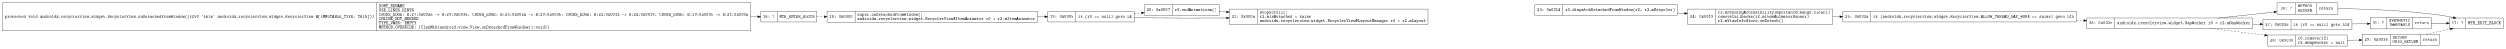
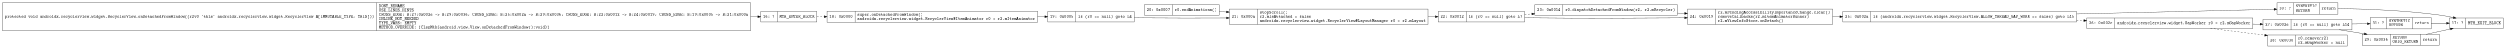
(2305, 6) -> (2306, 6)
(1138, 13) -> none
(2246, 15) -> (2175, 12)
none -> (1481, 17)
(2400, 25) -> (2396, 25)
(2438, 32) -> (2438, 32)
(2353, 40) -> (2352, 32)
